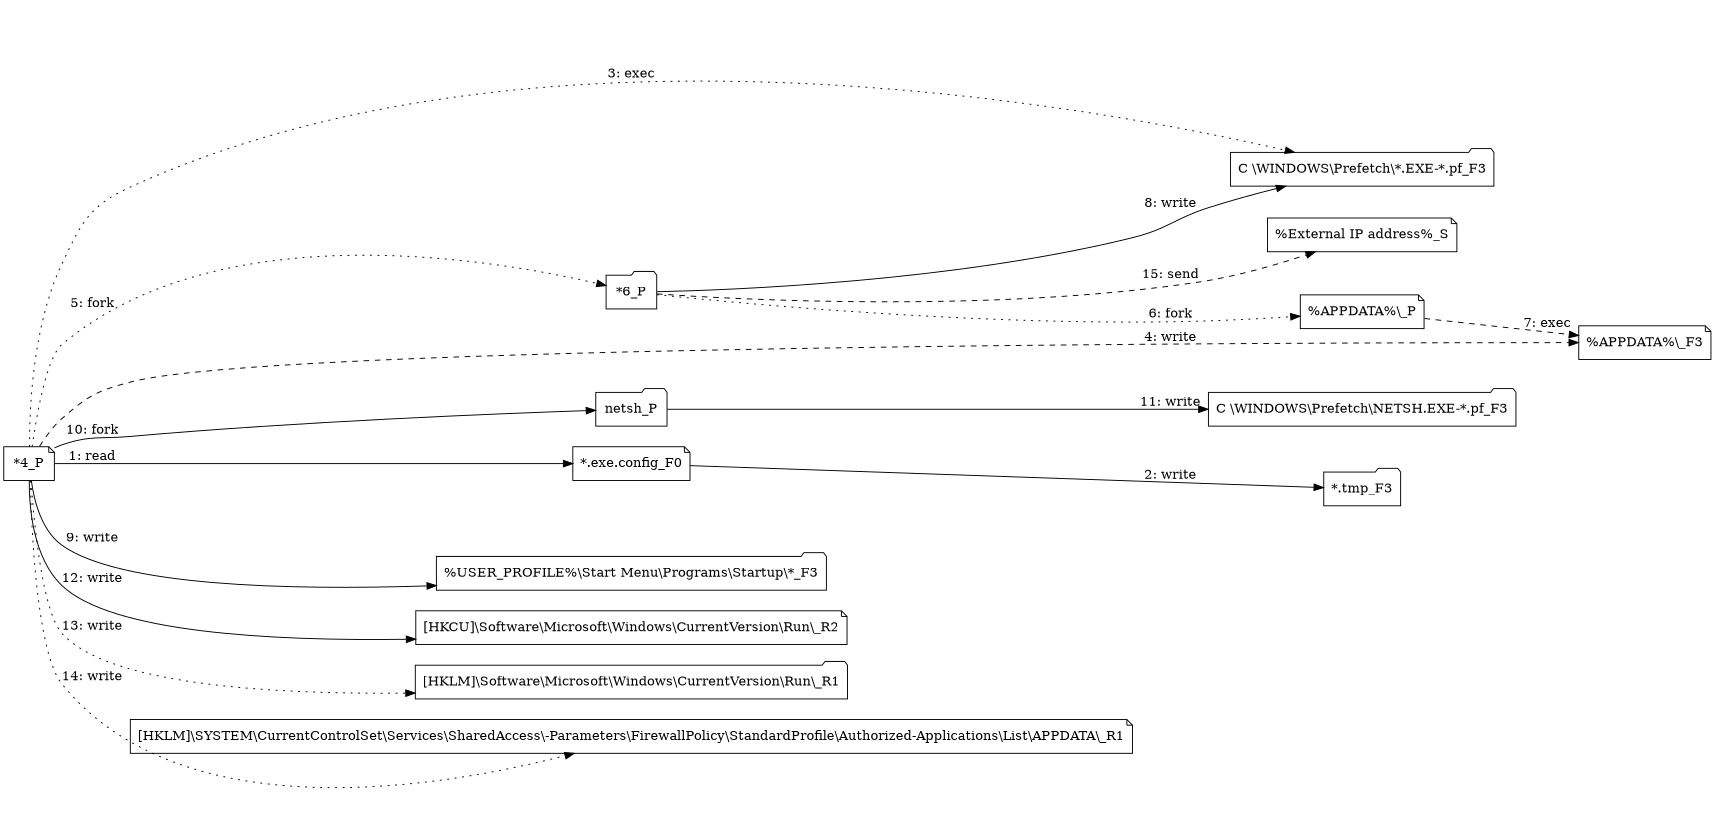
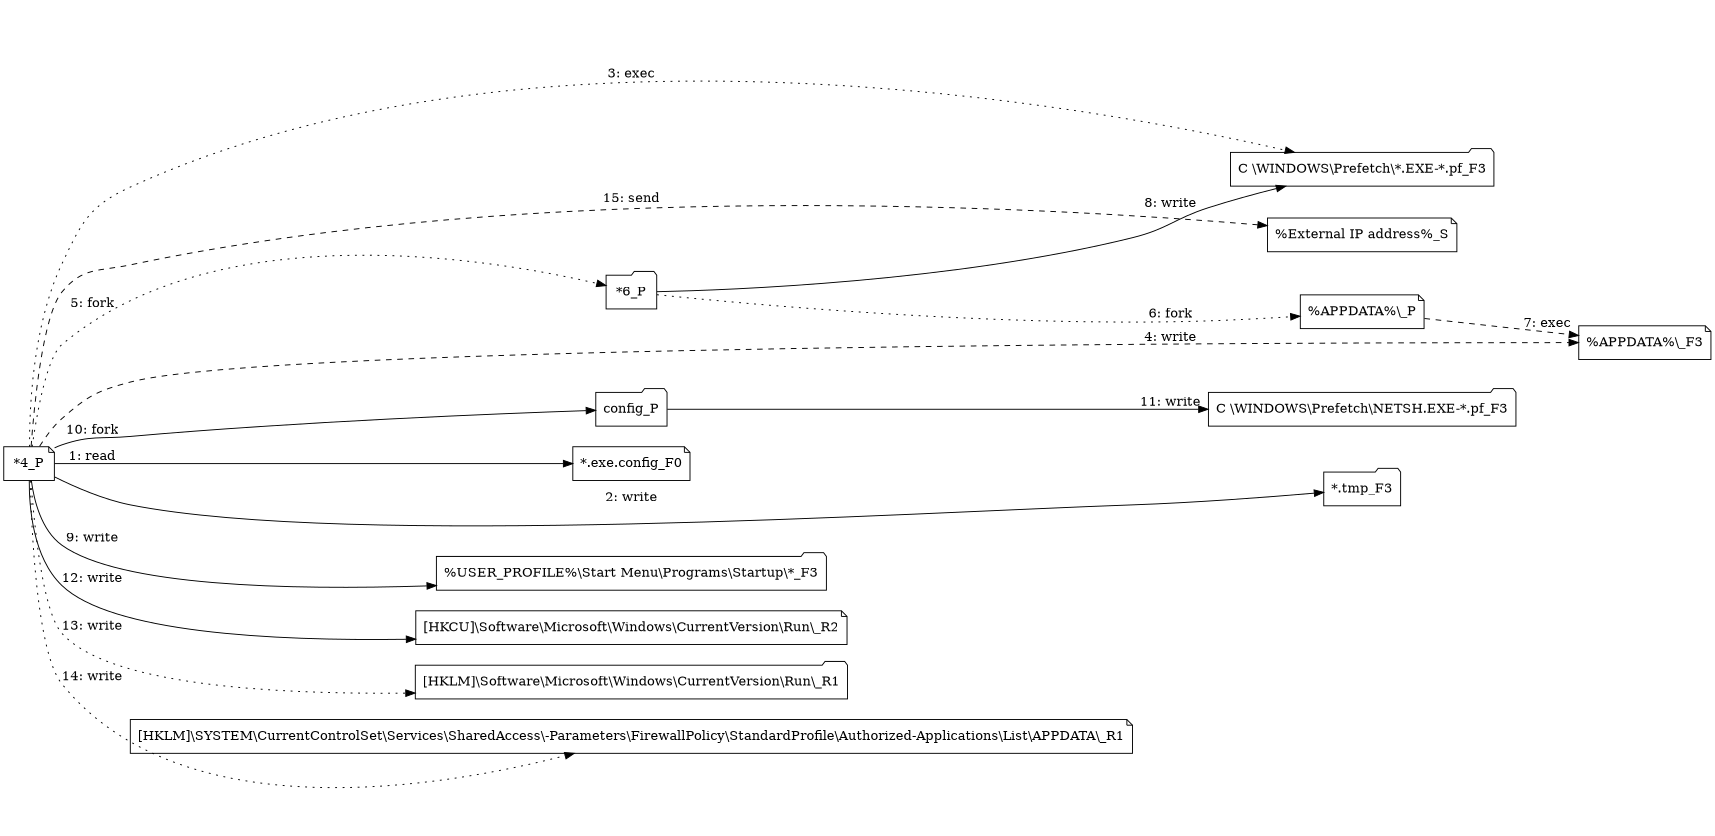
(984, 300) -> (575, 212)
(631, 409) -> (631, 409)
(1002, 476) -> (682, 522)
